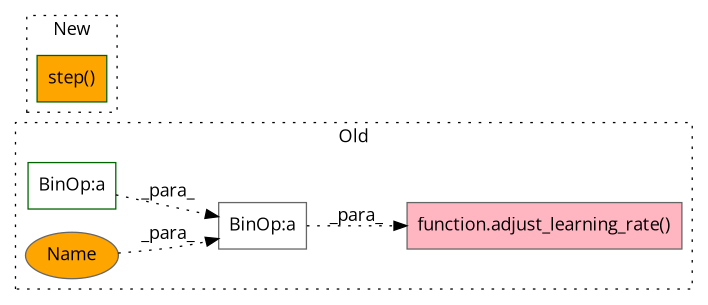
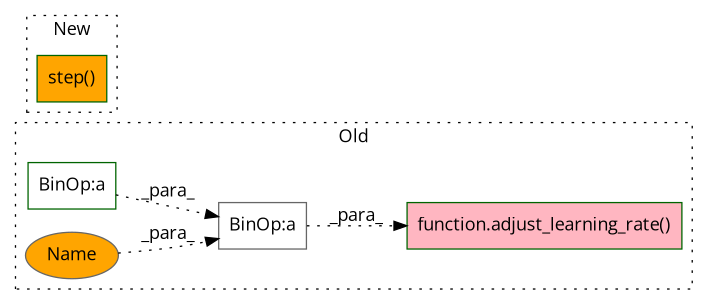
(544, 226) -> (544, 226)
